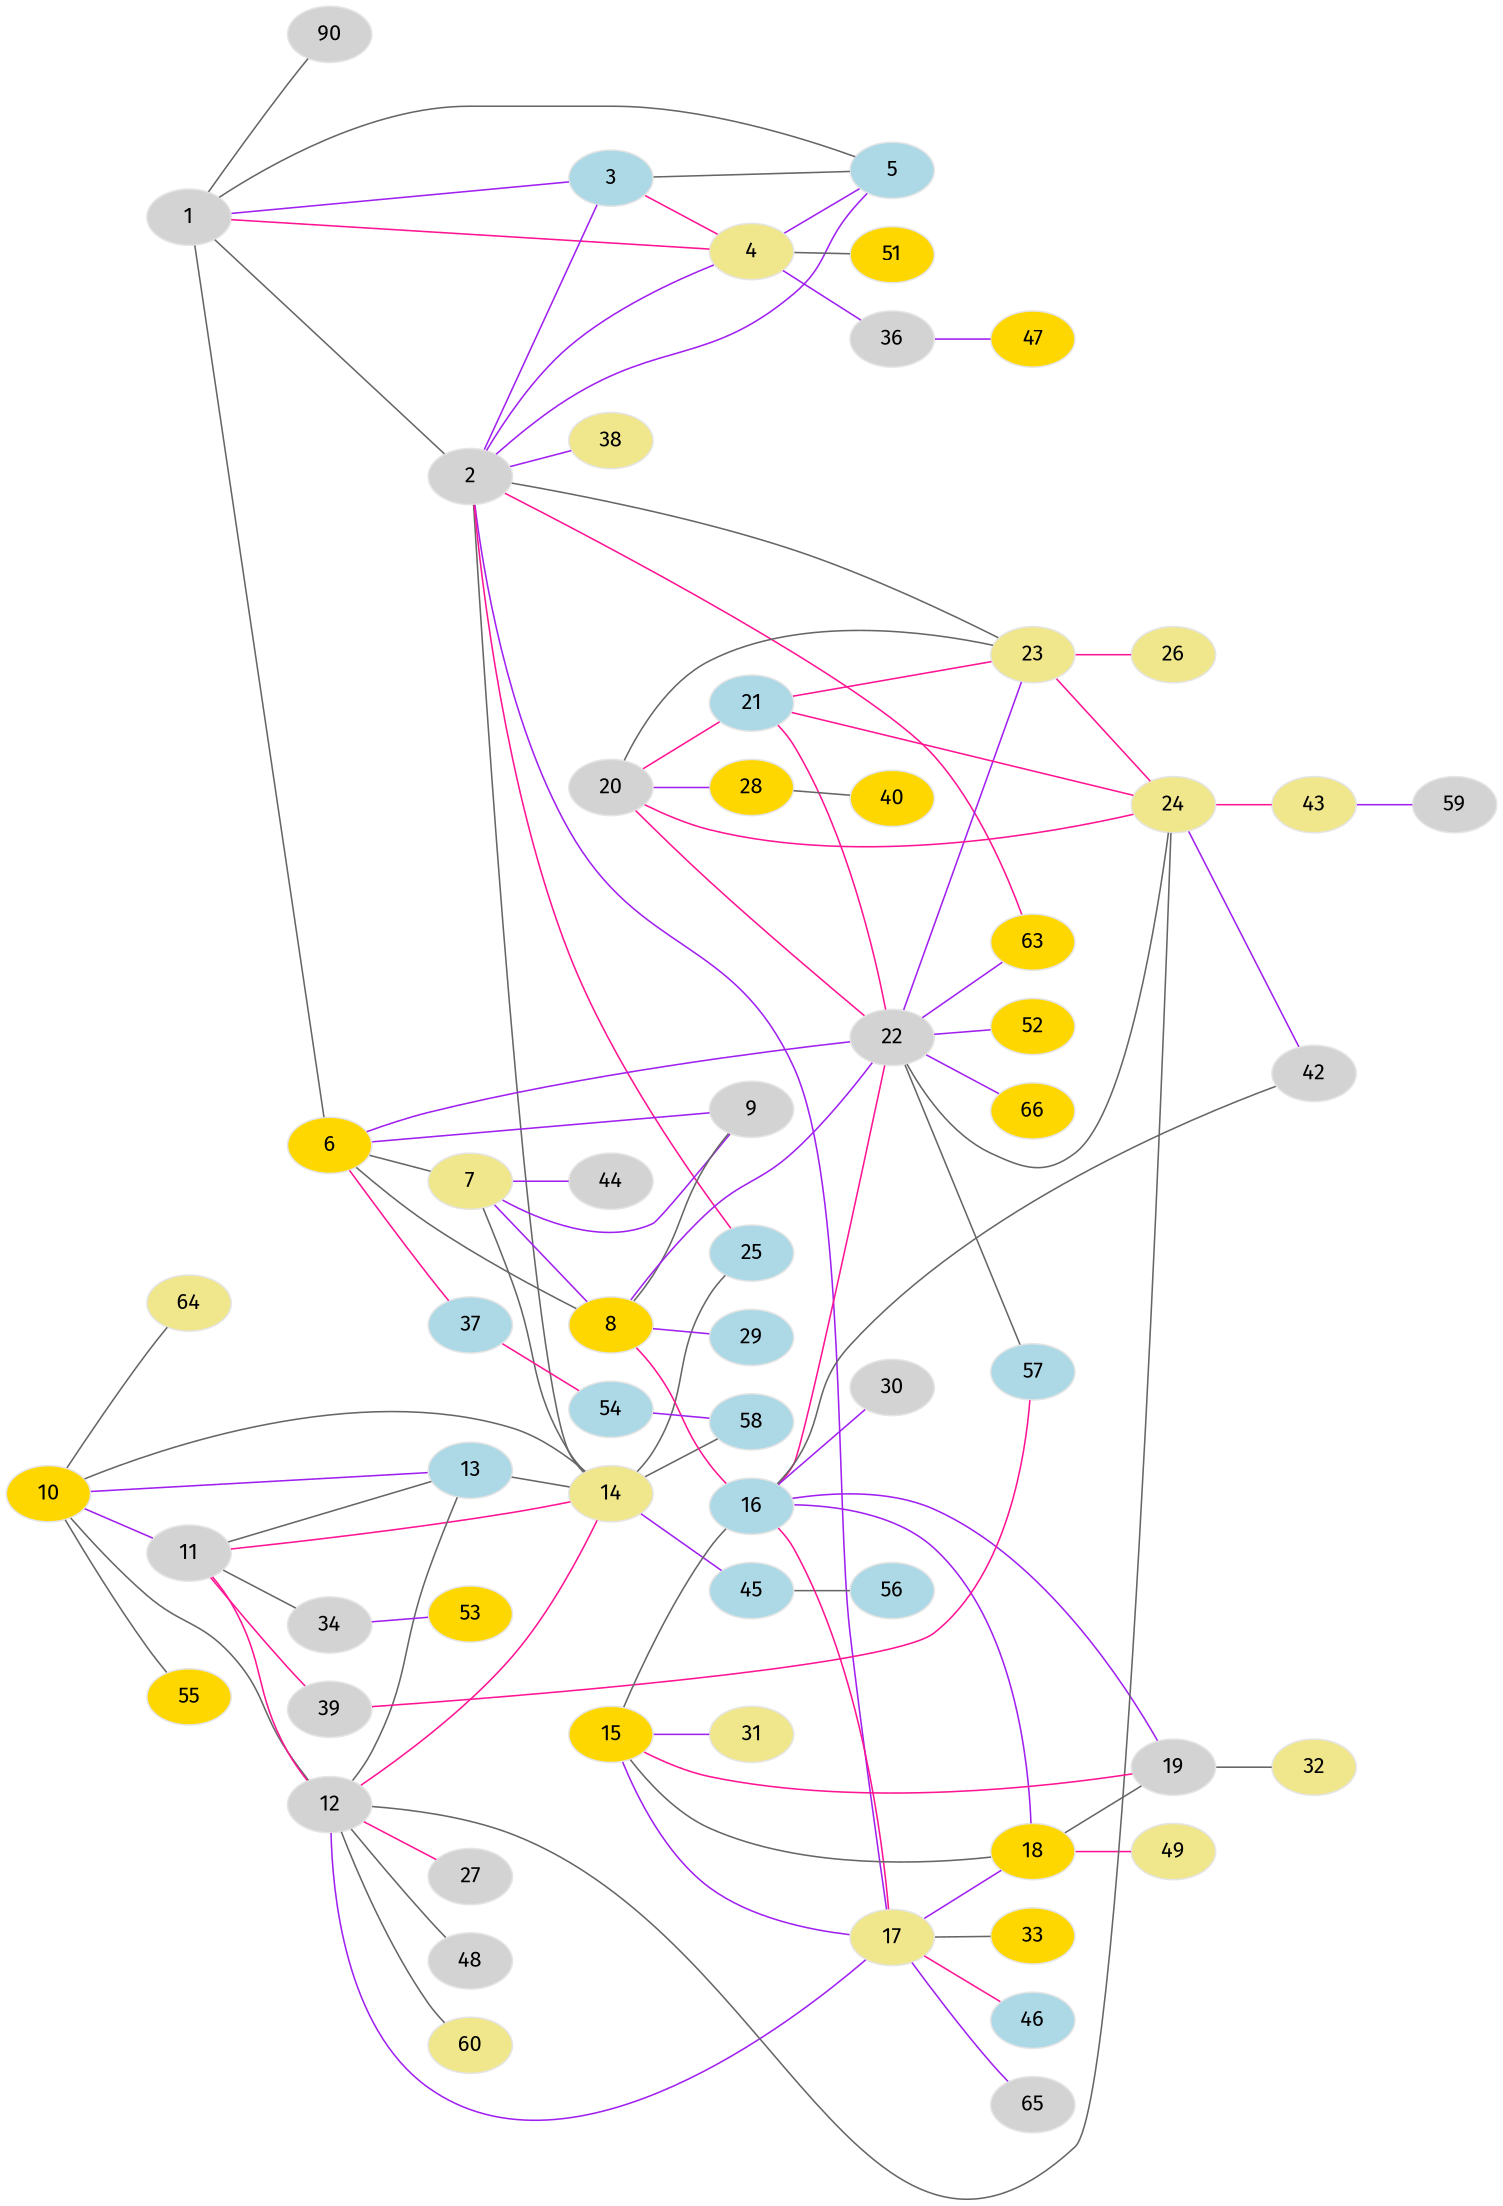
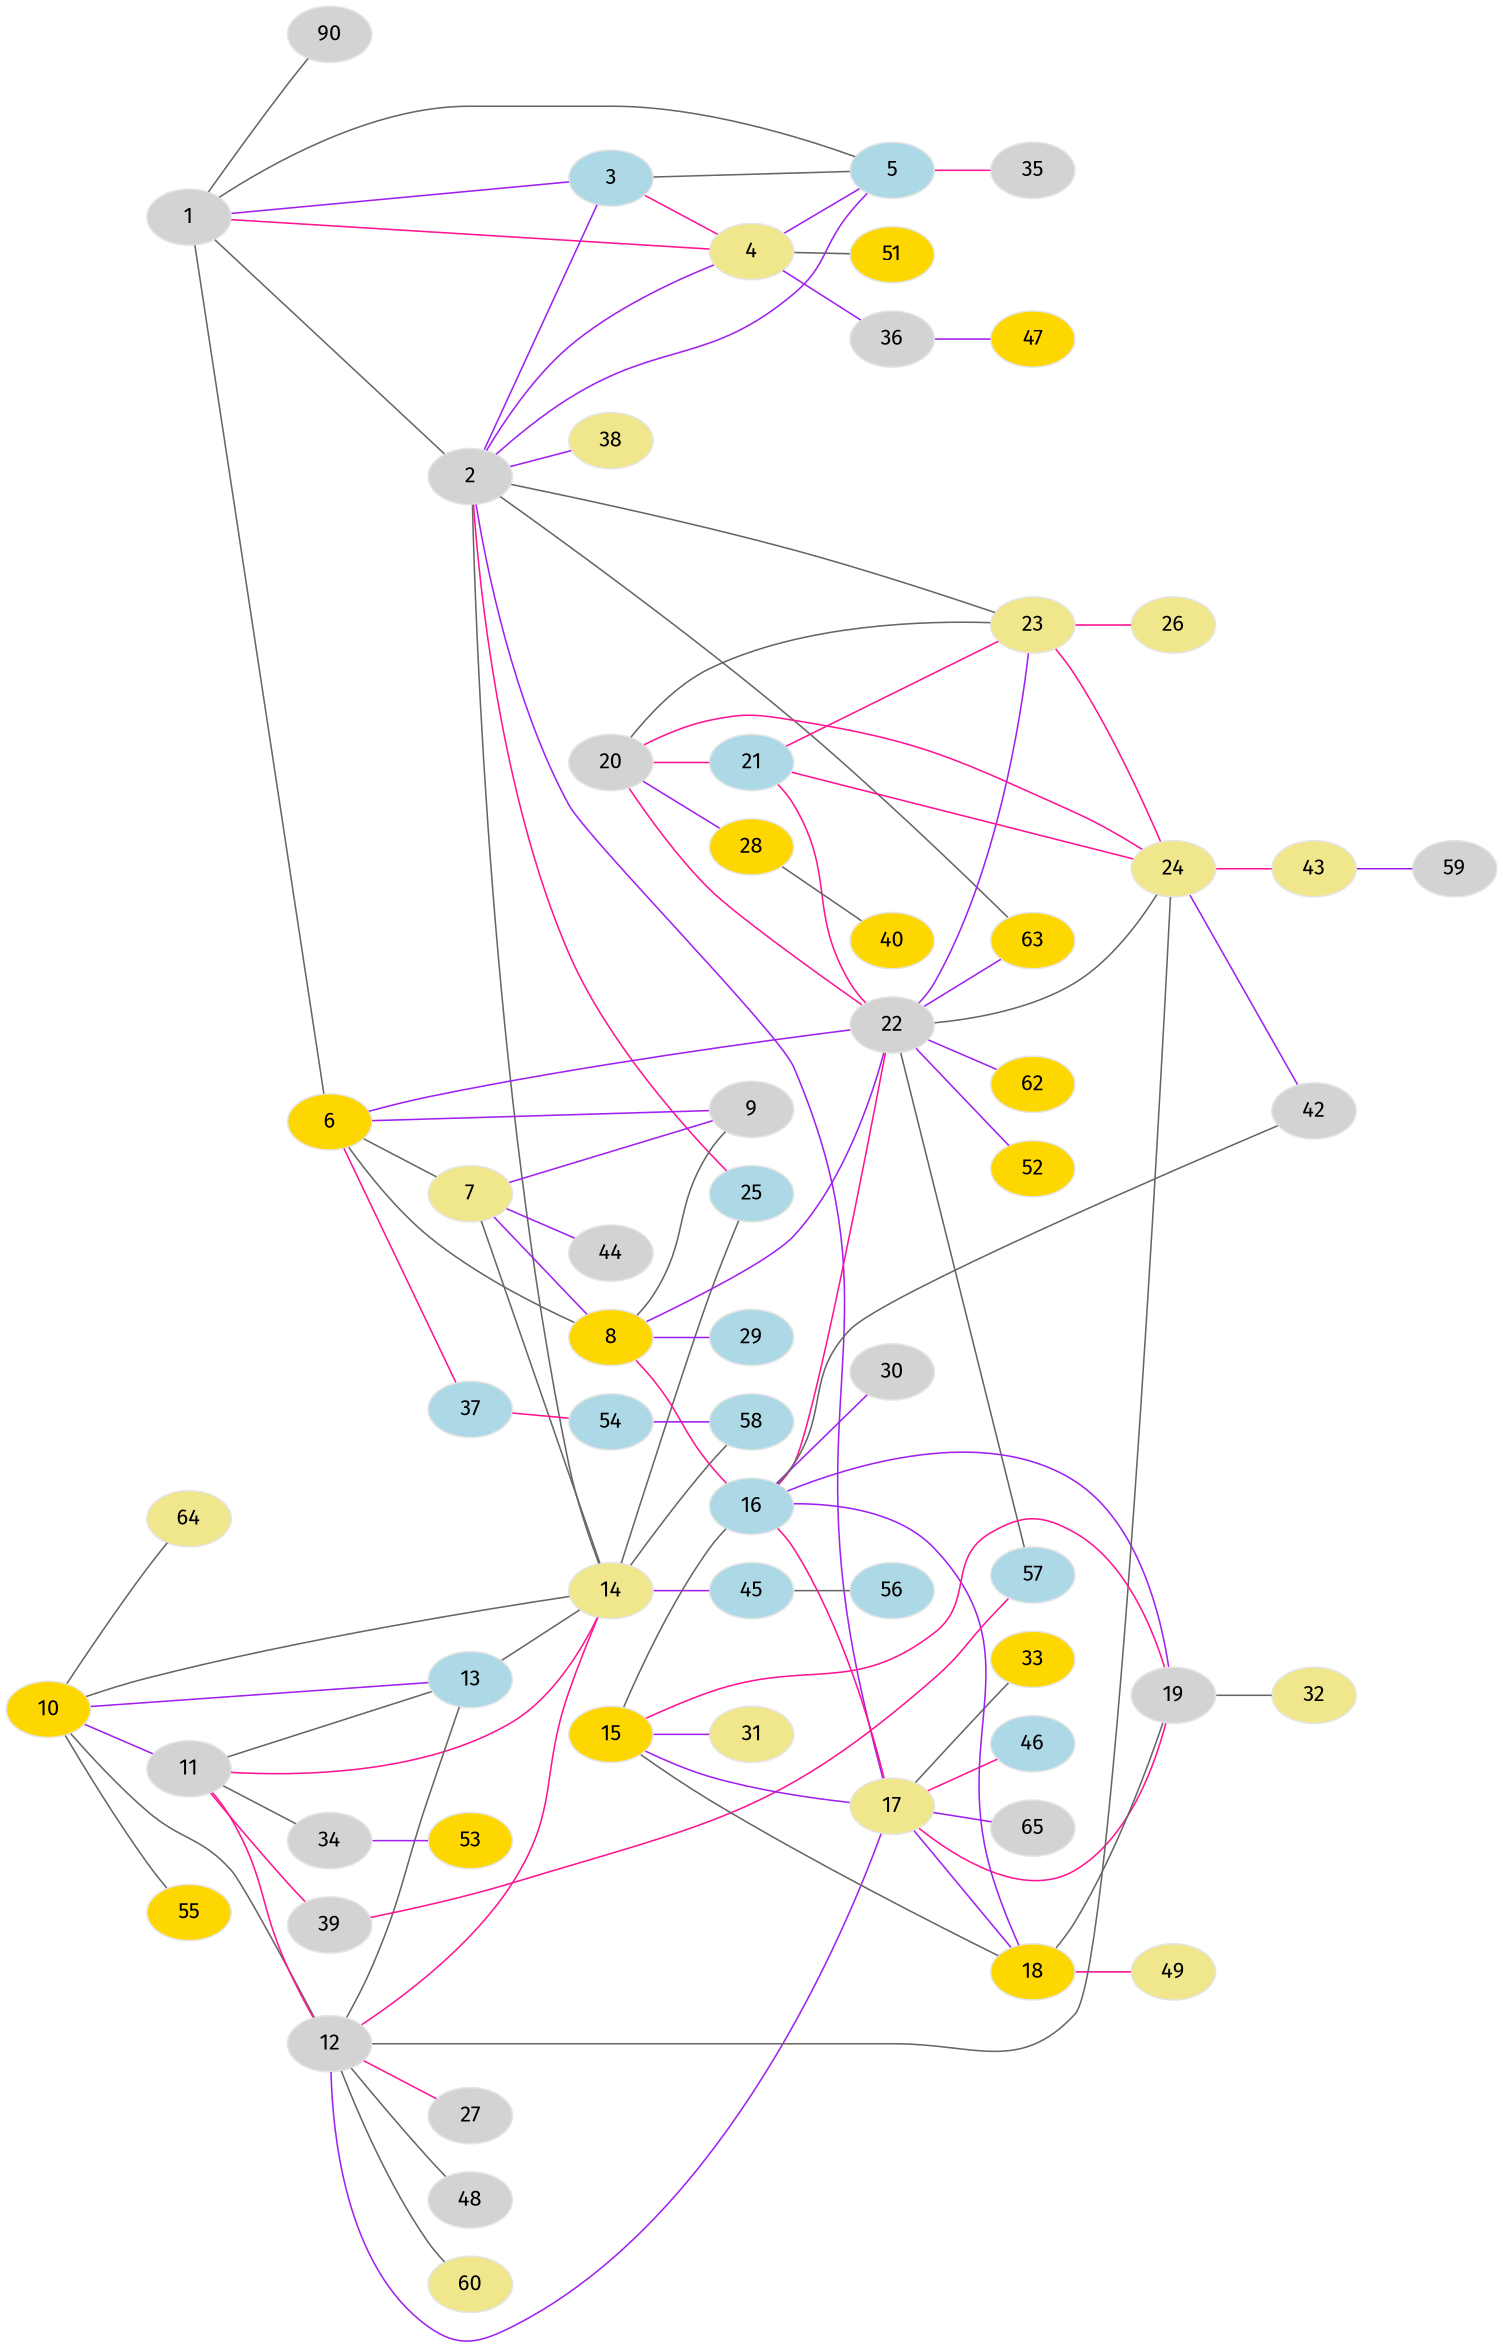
none -> (1033, 170)
(805, 660) -> (764, 695)
(1033, 1111) -> (1033, 1084)
none -> (1077, 1869)
